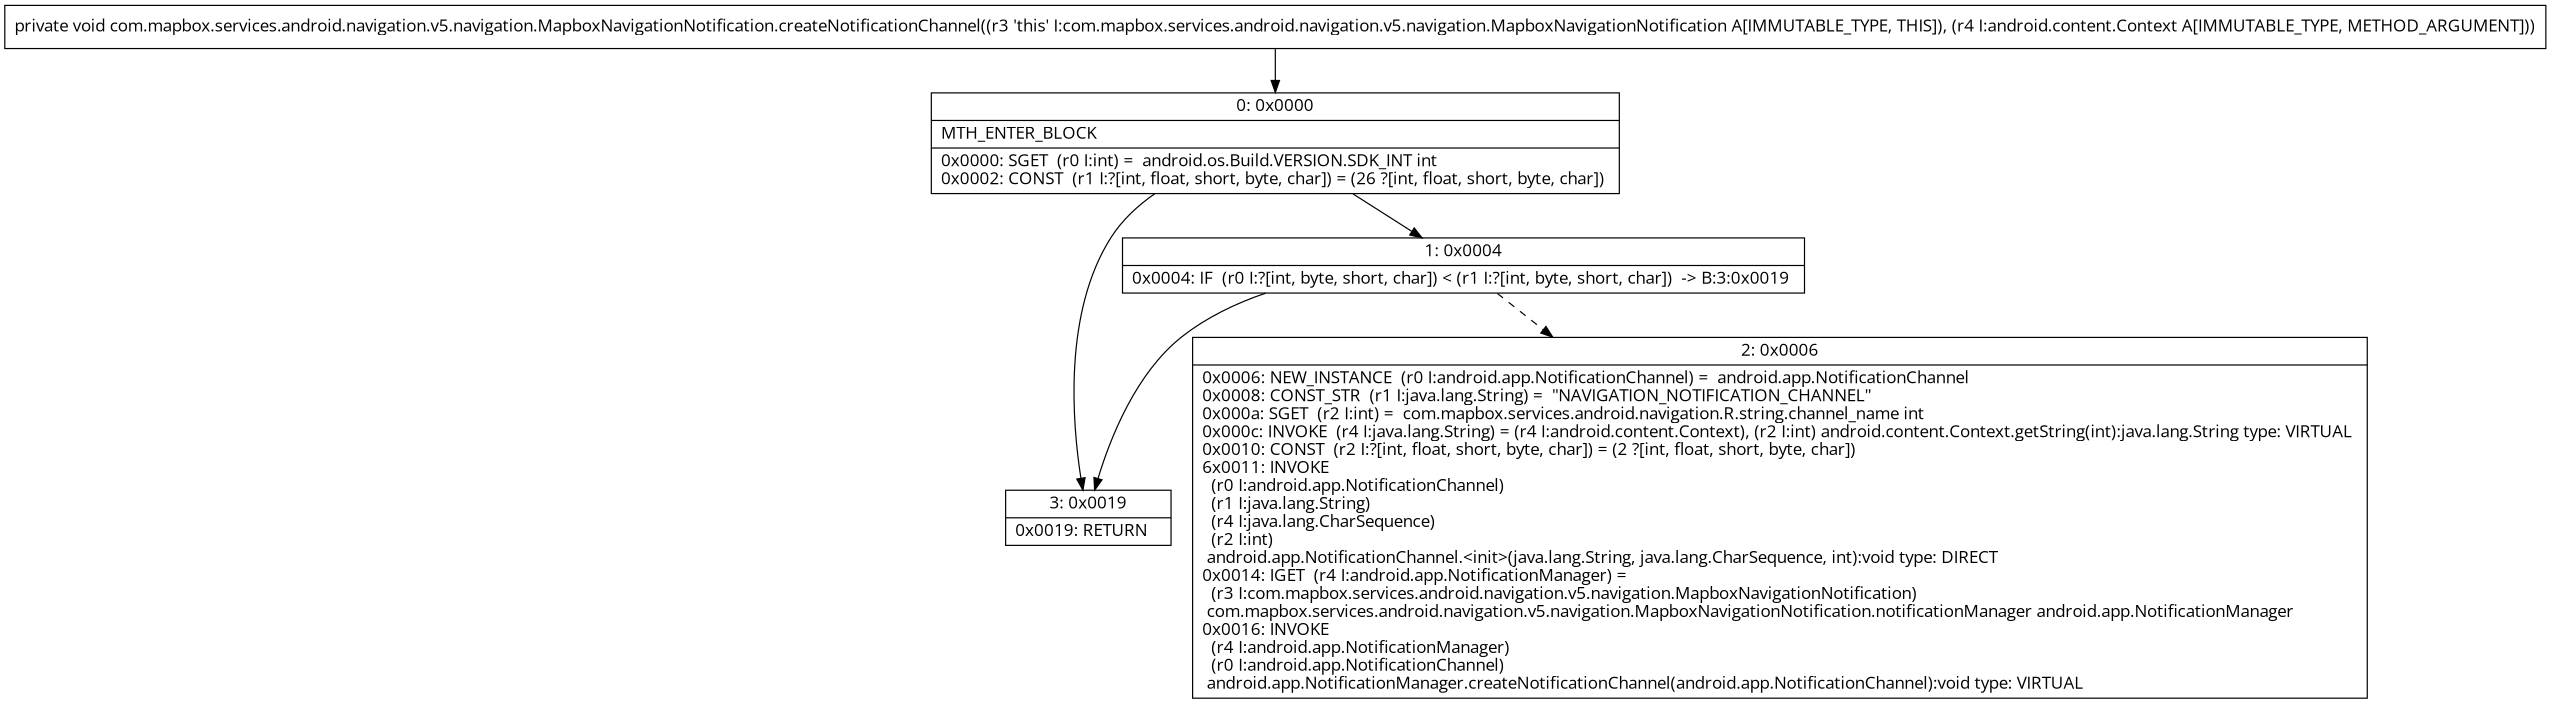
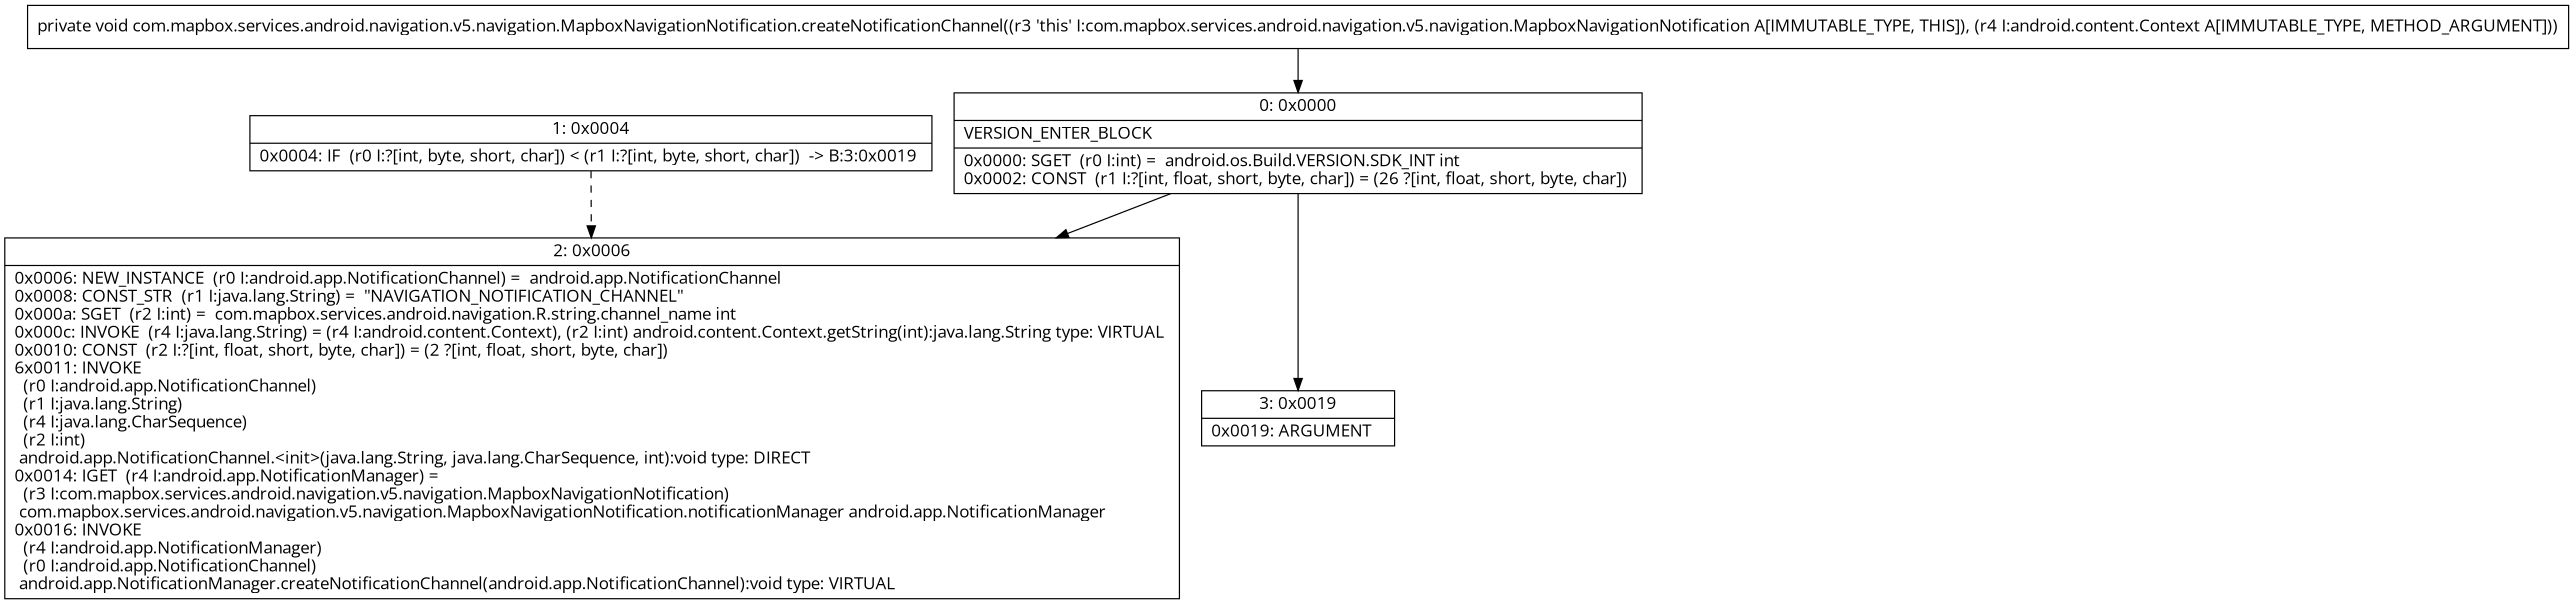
(1019, 134) -> (1058, 134)
(1382, 213) -> (1119, 214)
(1157, 362) -> none
(1088, 531) -> (1298, 432)
